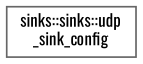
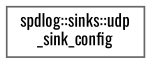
(71, 32) -> (76, 32)
